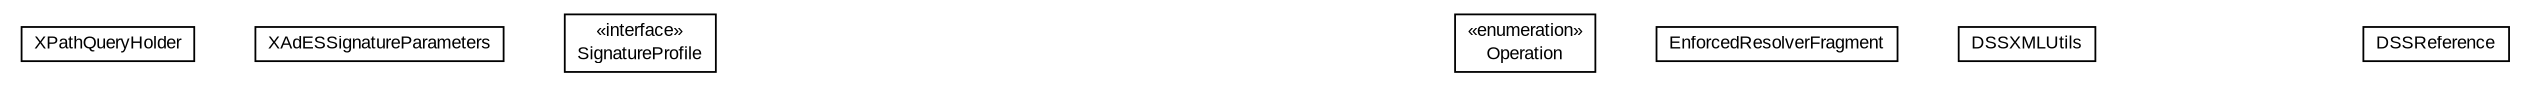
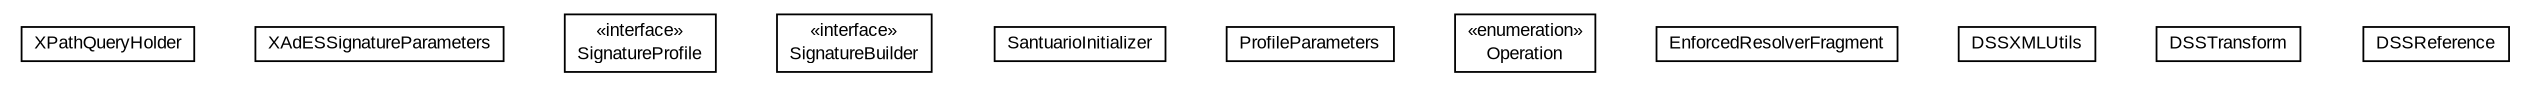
none -> (854, 43)
none -> (1079, 43)
none -> (1309, 43)
none -> (2228, 43)
